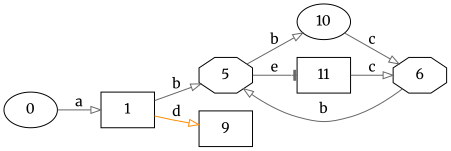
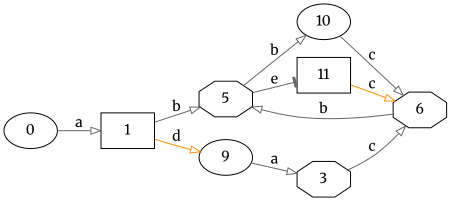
(367, 75) -> (368, 91)
(226, 129) -> (226, 157)
none -> (324, 179)
